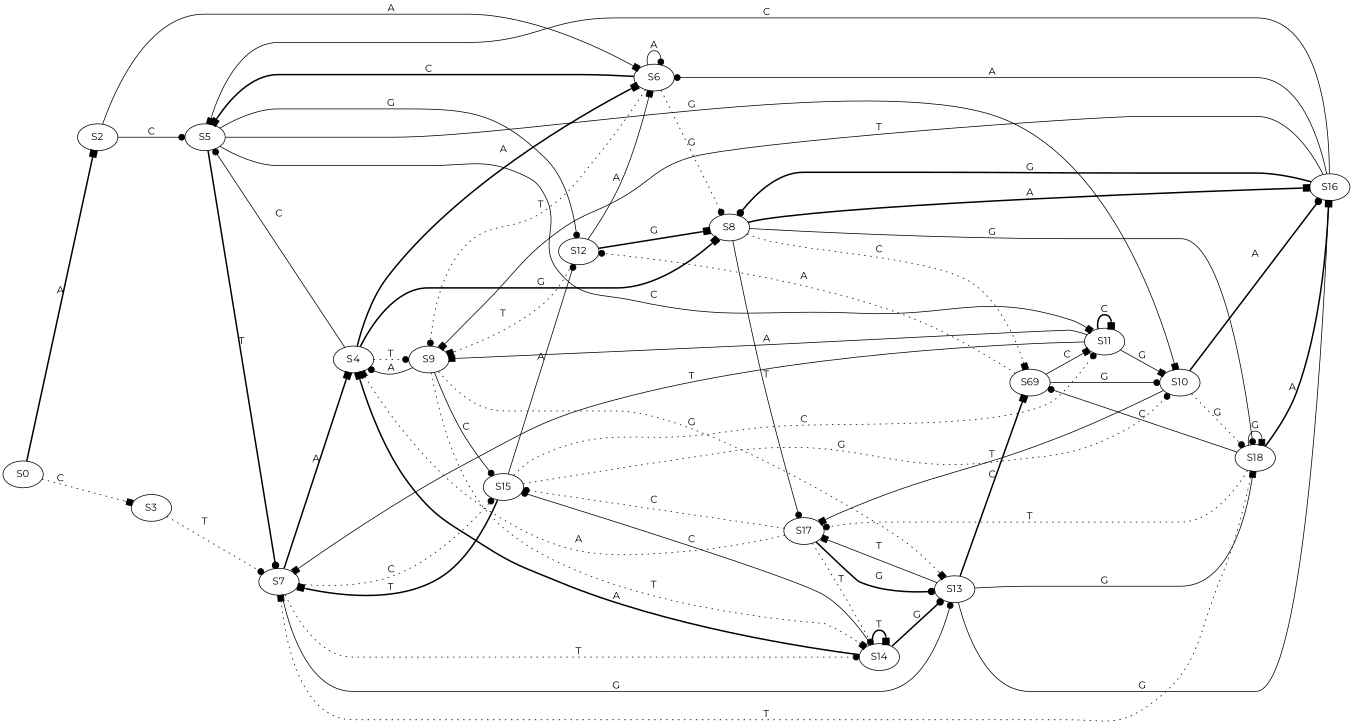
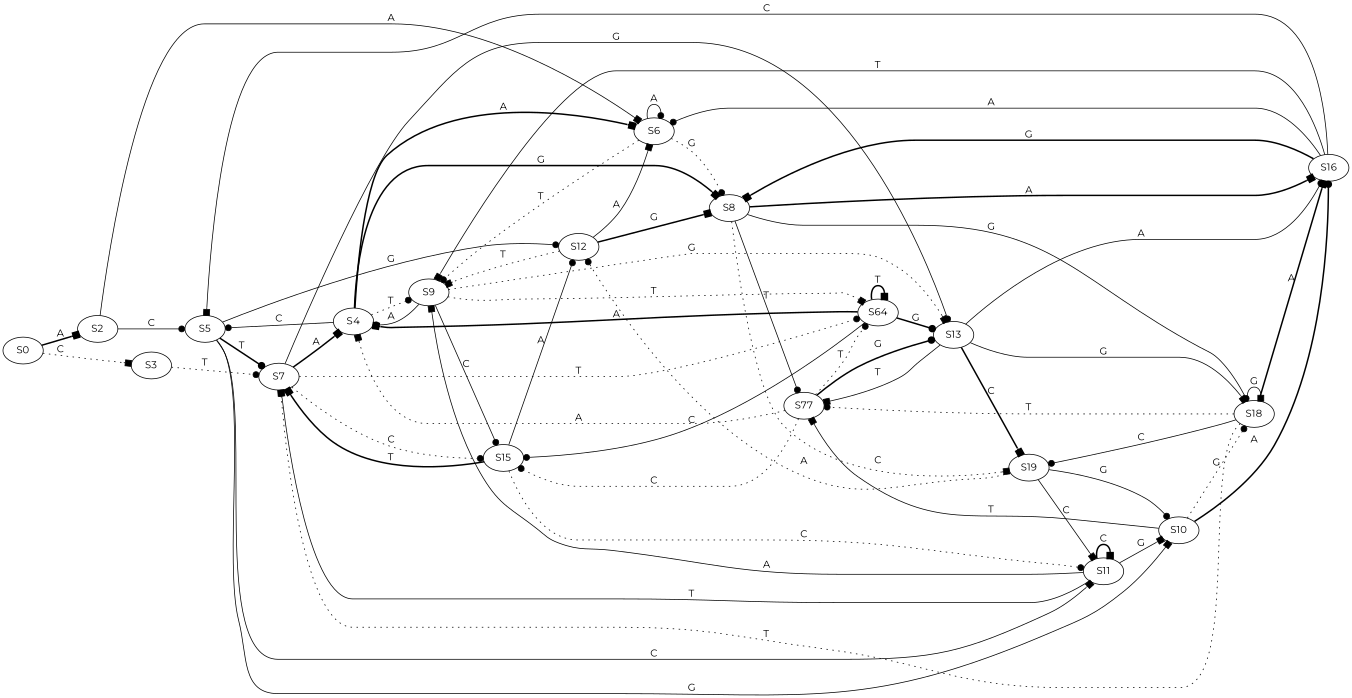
(417, 75) -> none
(1021, 173) -> (1029, 140)
(1030, 383) -> (1029, 468)
(851, 452) -> none
(804, 531) -> (804, 406)
(879, 657) -> (878, 313)
(1142, 686) -> (1141, 234)
